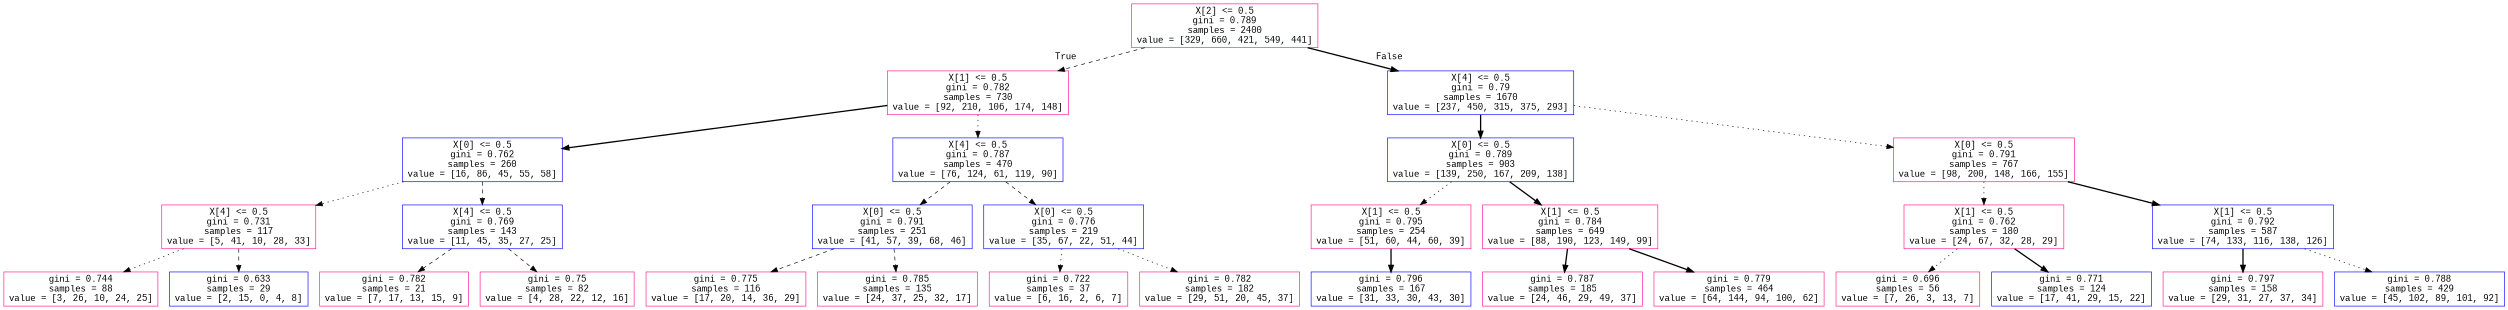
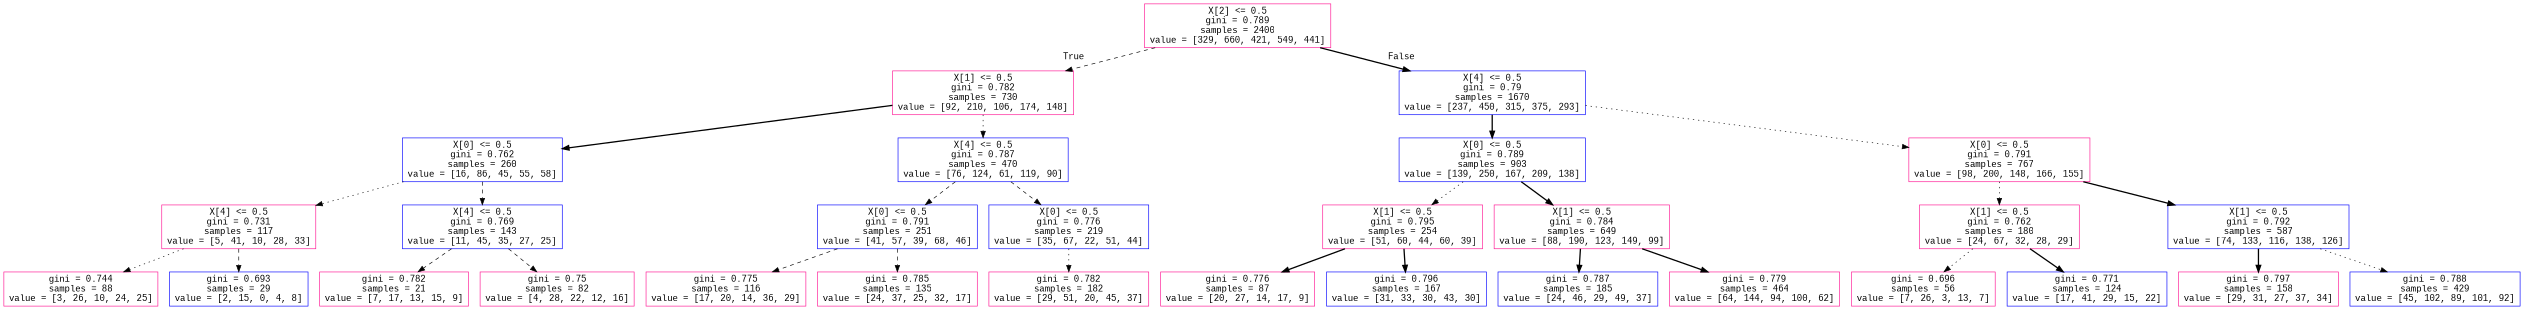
(239, 289) -> (239, 289)
(1058, 289) -> none
none -> (1238, 289)
(1562, 289) -> (1578, 289)
